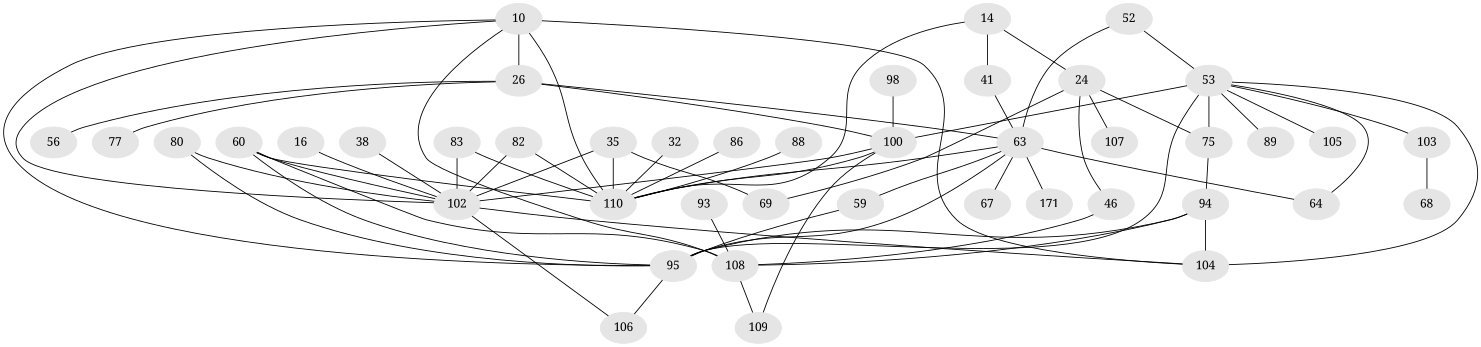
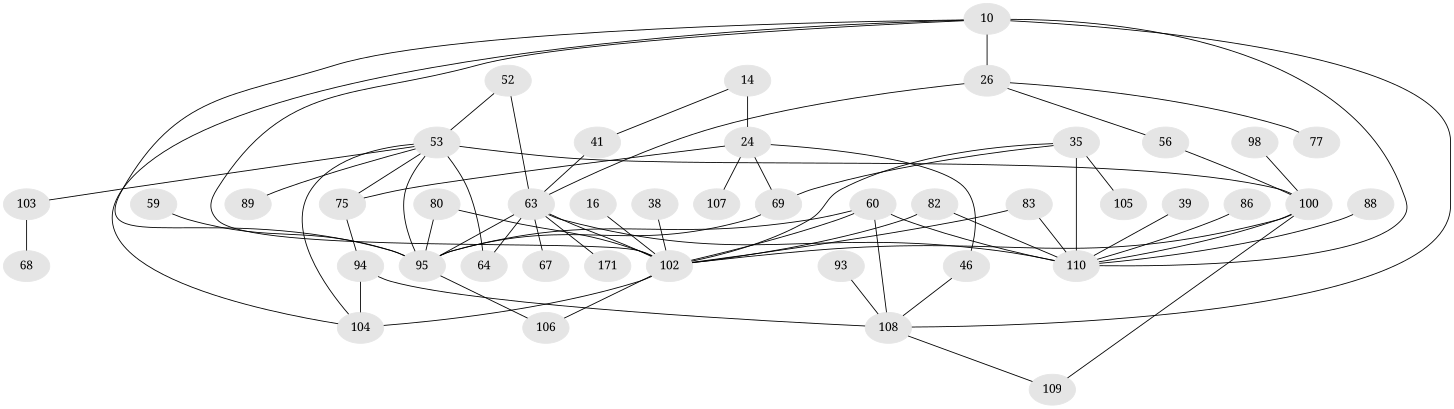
(707, 107) -> (1238, 172)
(1271, 112) -> (1101, 174)
(675, 142) -> (1185, 204)
(840, 146) -> none
(943, 172) -> (600, 235)
(939, 233) -> (600, 235)
